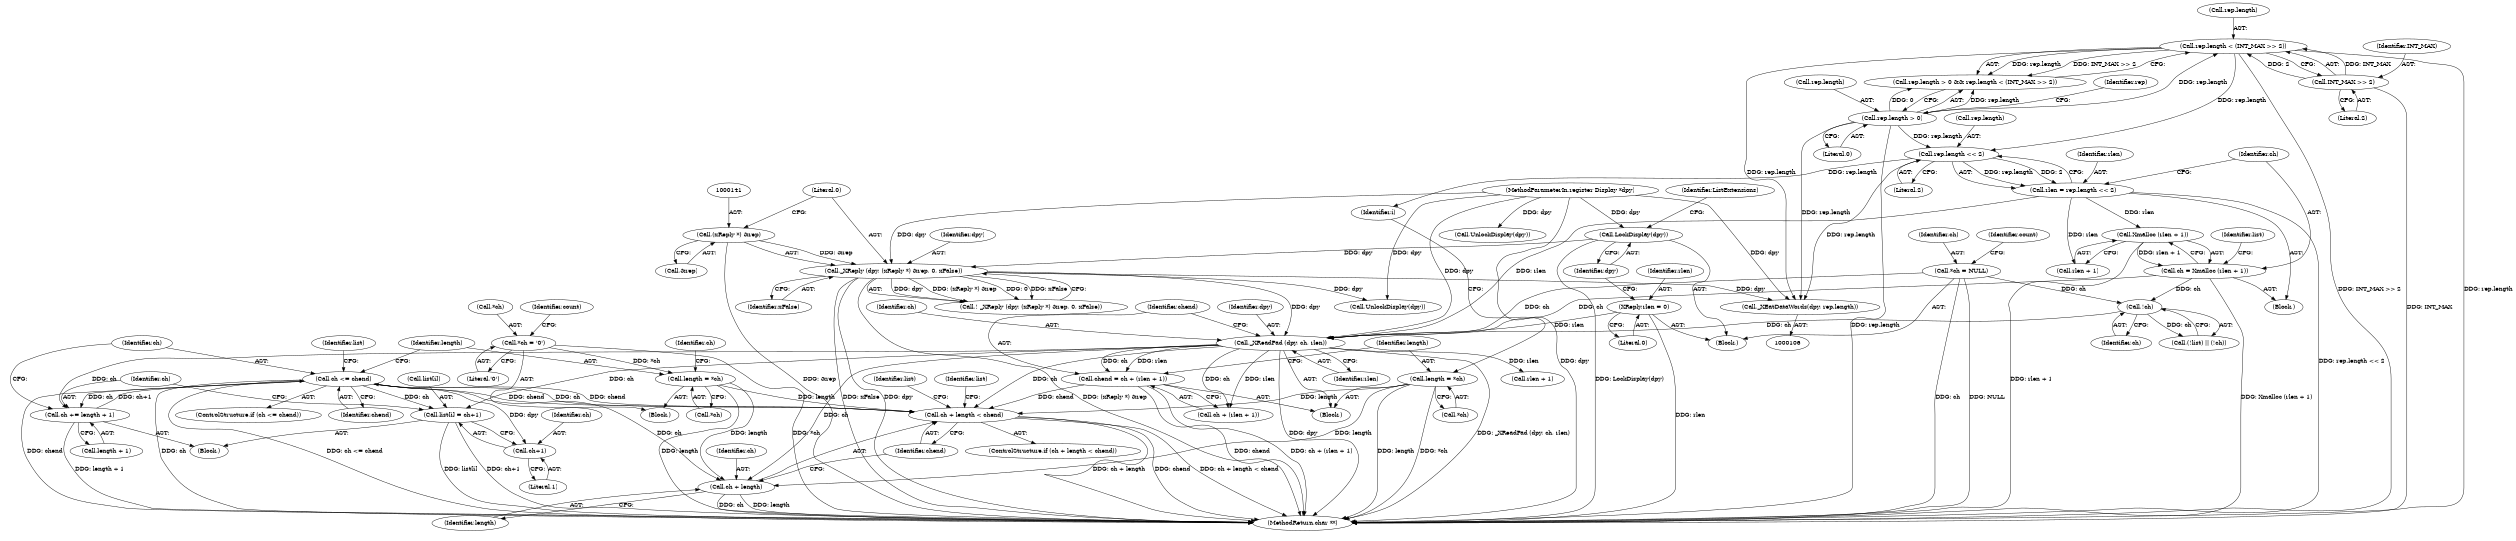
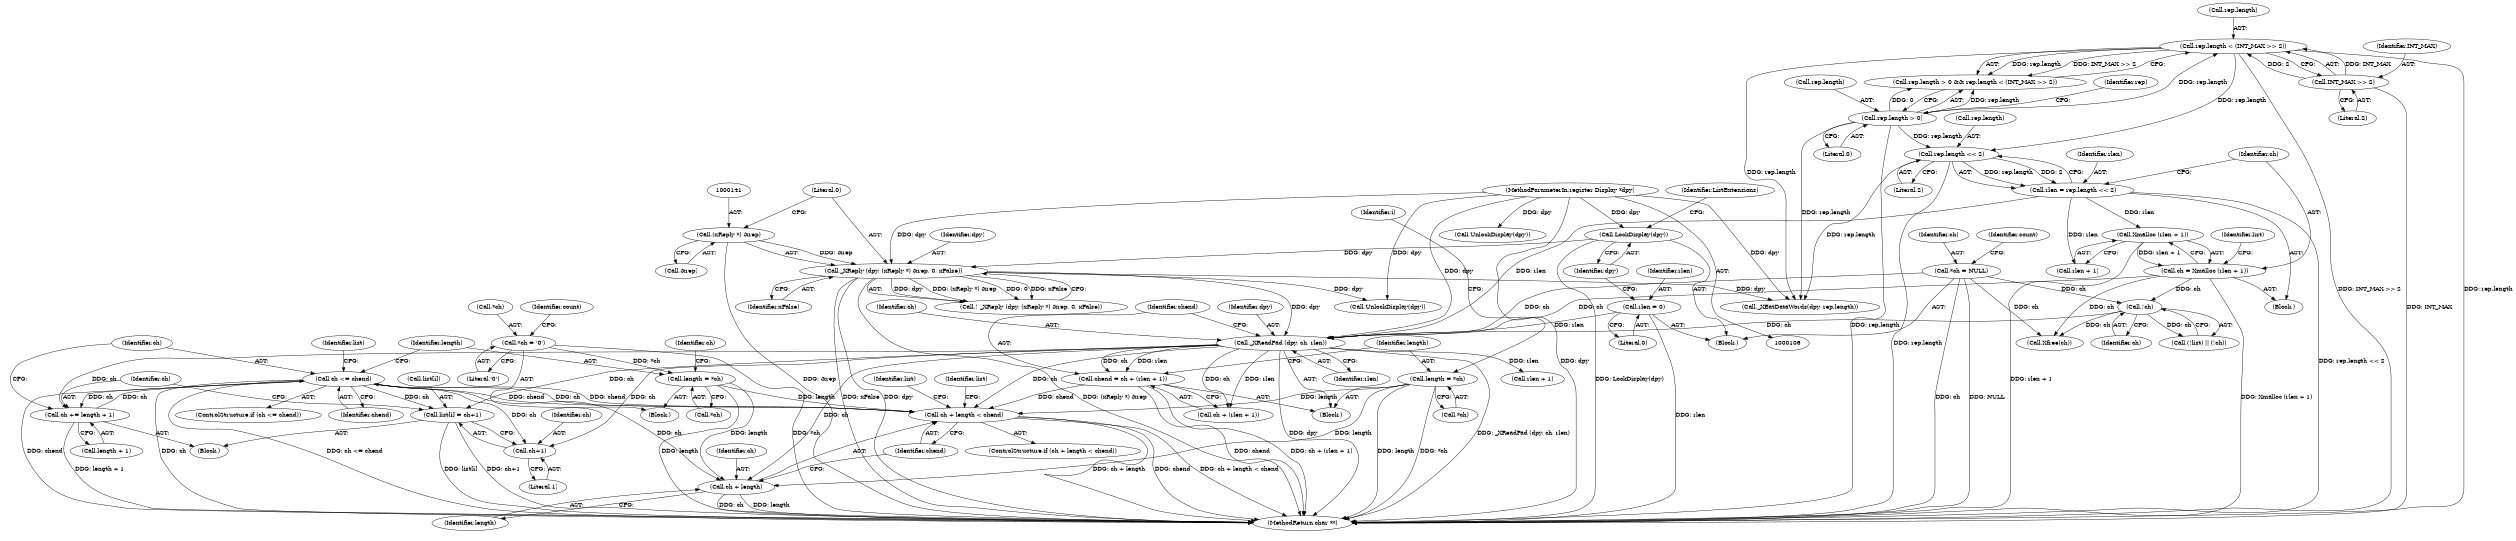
(1654, 178) -> (1849, 510)
(1644, 307) -> (1644, 307)
(1794, 324) -> (1711, 256)
none -> (2050, 343)
none -> (820, 363)
(135, 397) -> (135, 397)
(524, 415) -> (524, 415)
